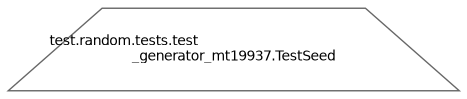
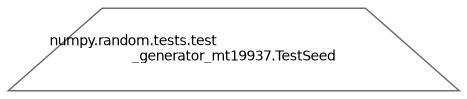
(234, 50) -> (234, 50)
